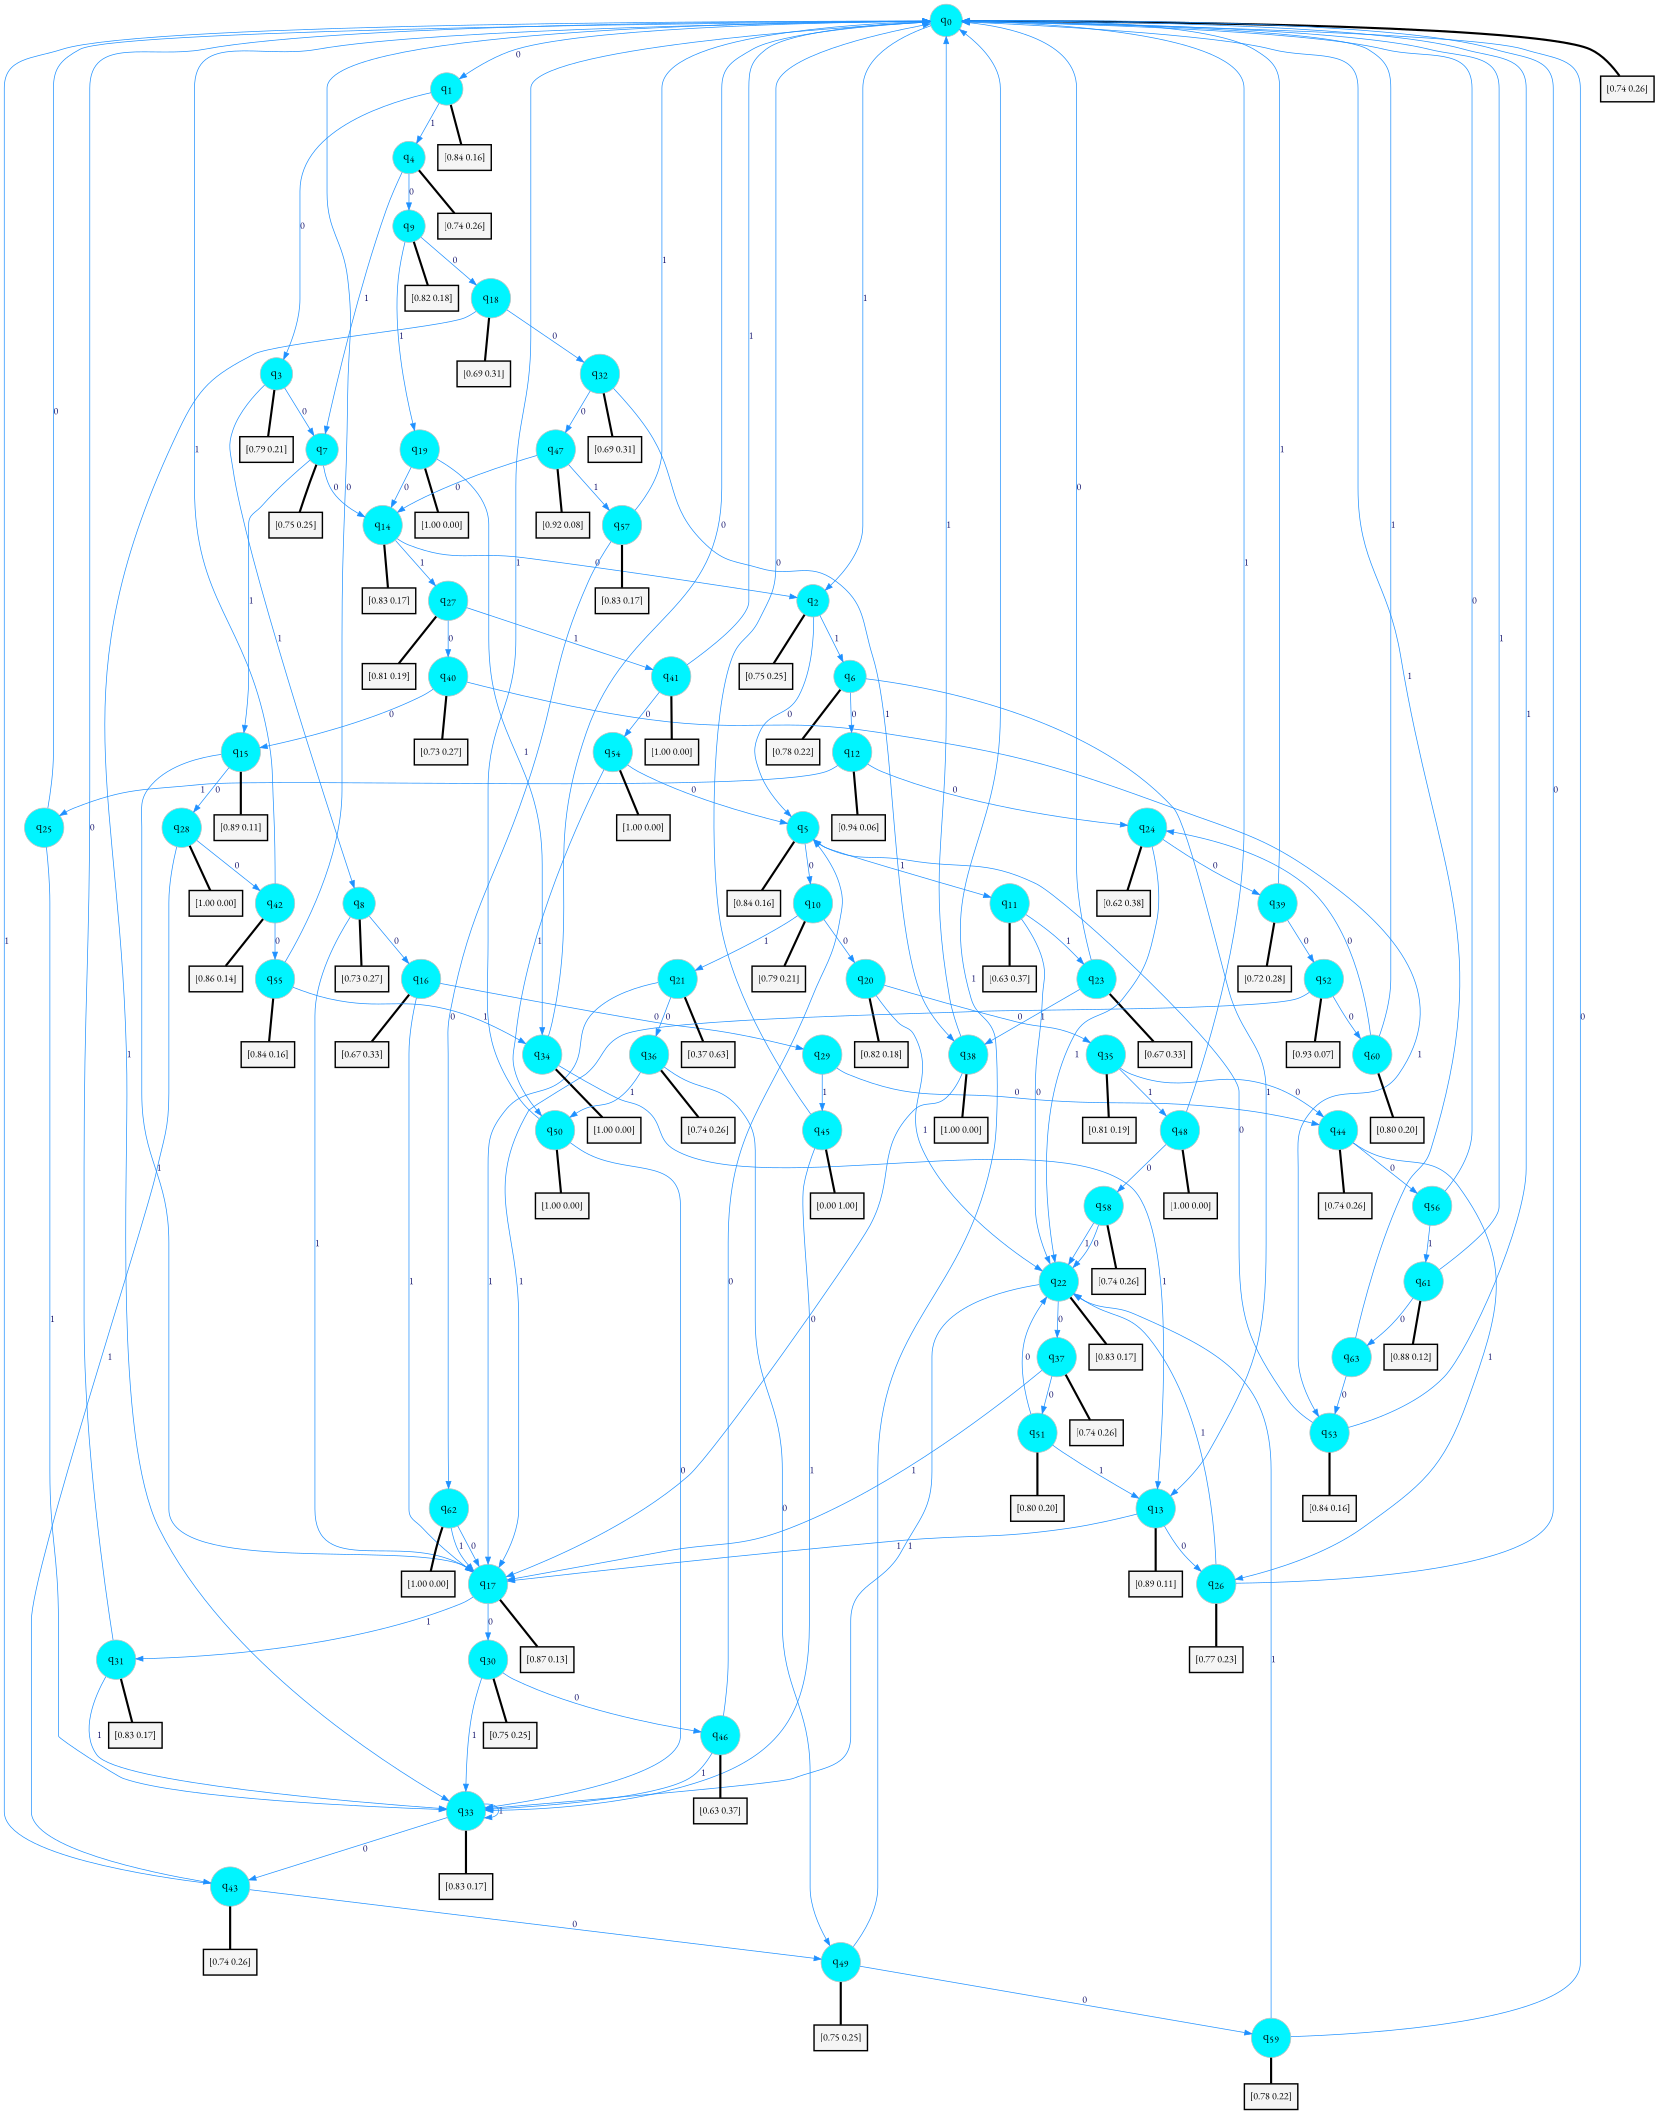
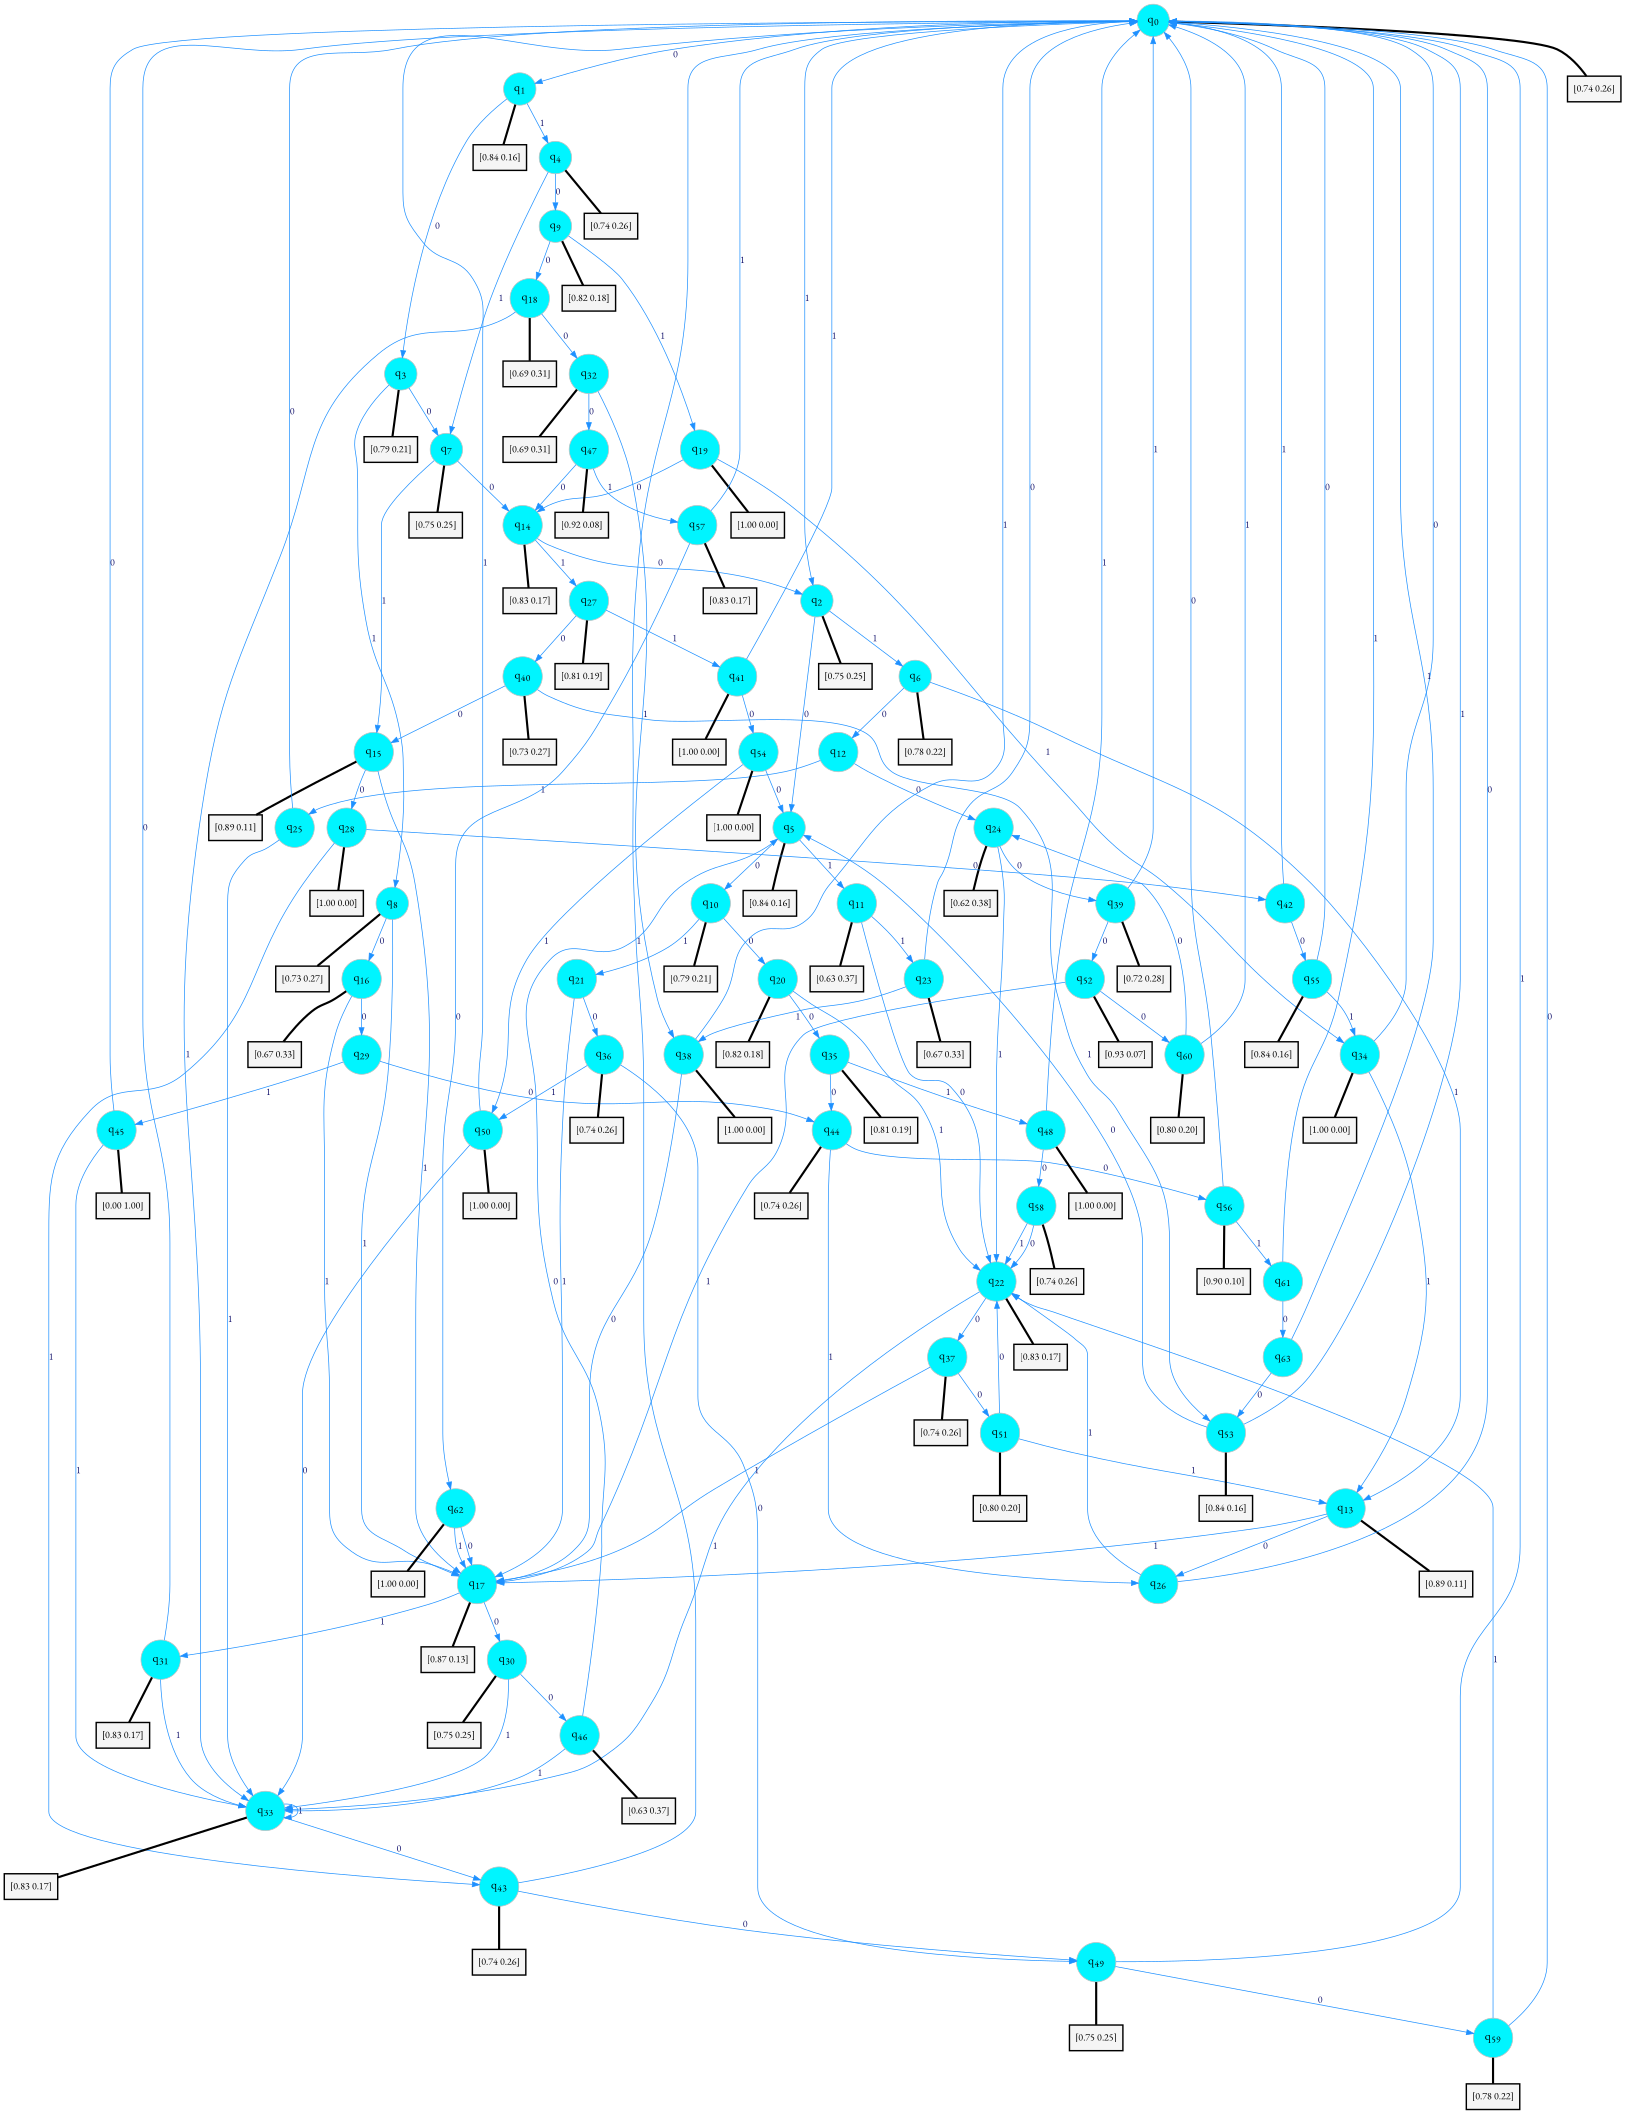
(859, 828) -> none
(216, 979) -> none
(708, 1055) -> none
none -> (1224, 1282)
(1411, 1357) -> none
(1216, 1660) -> none
